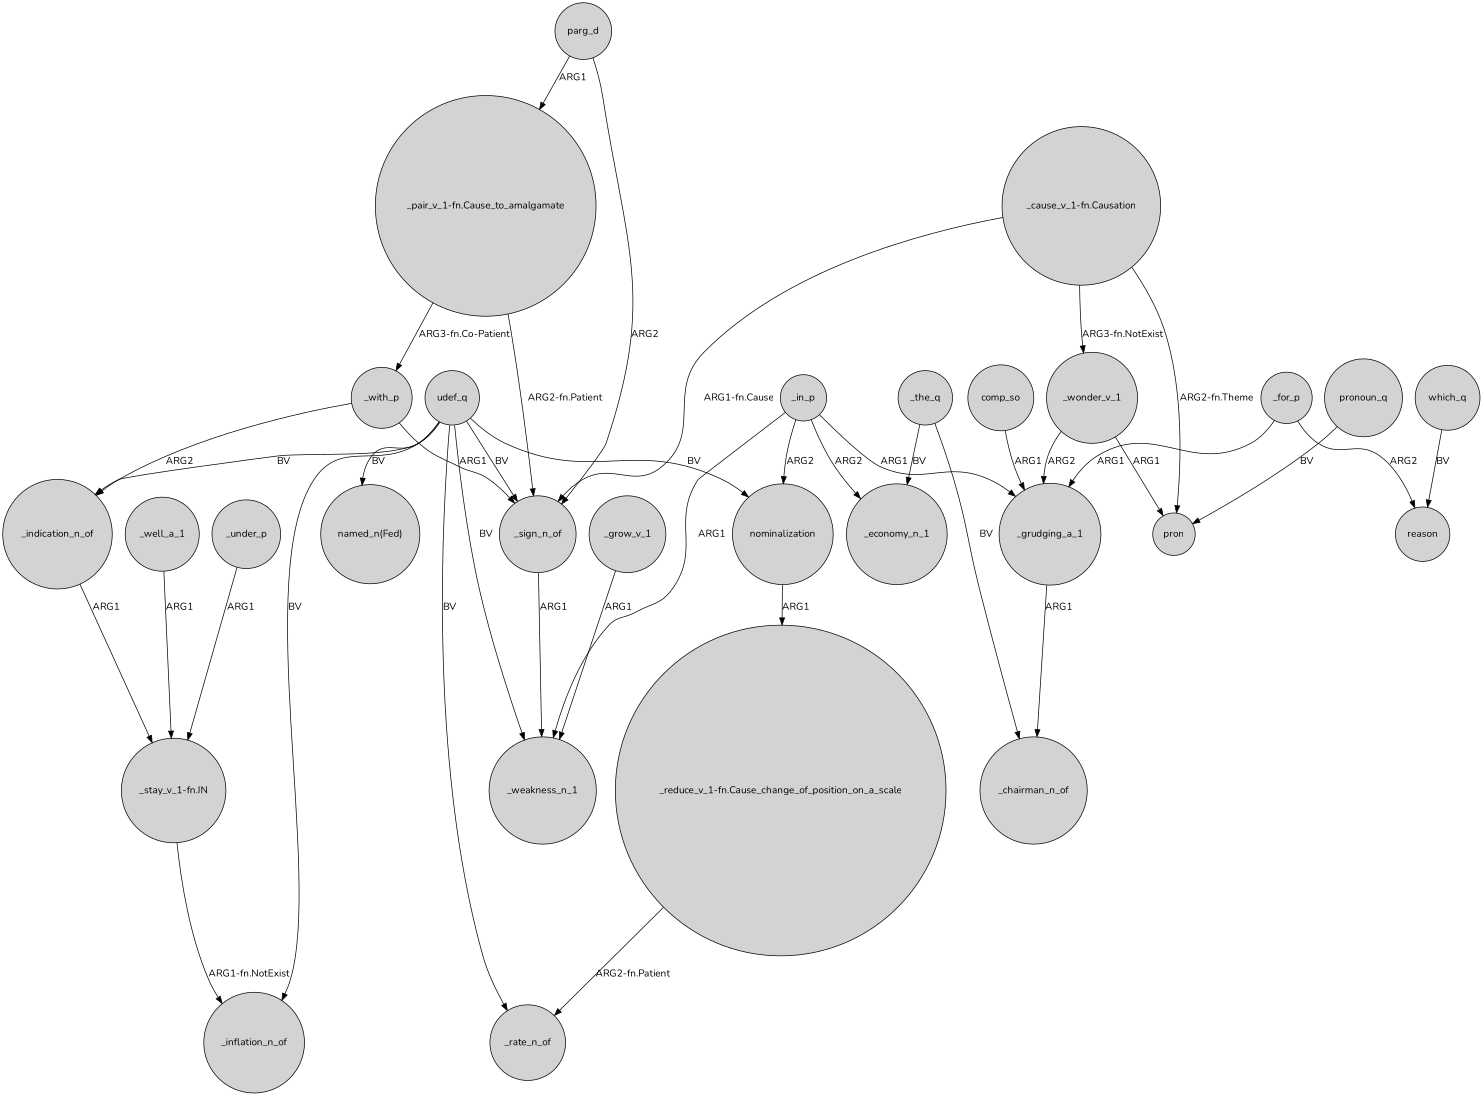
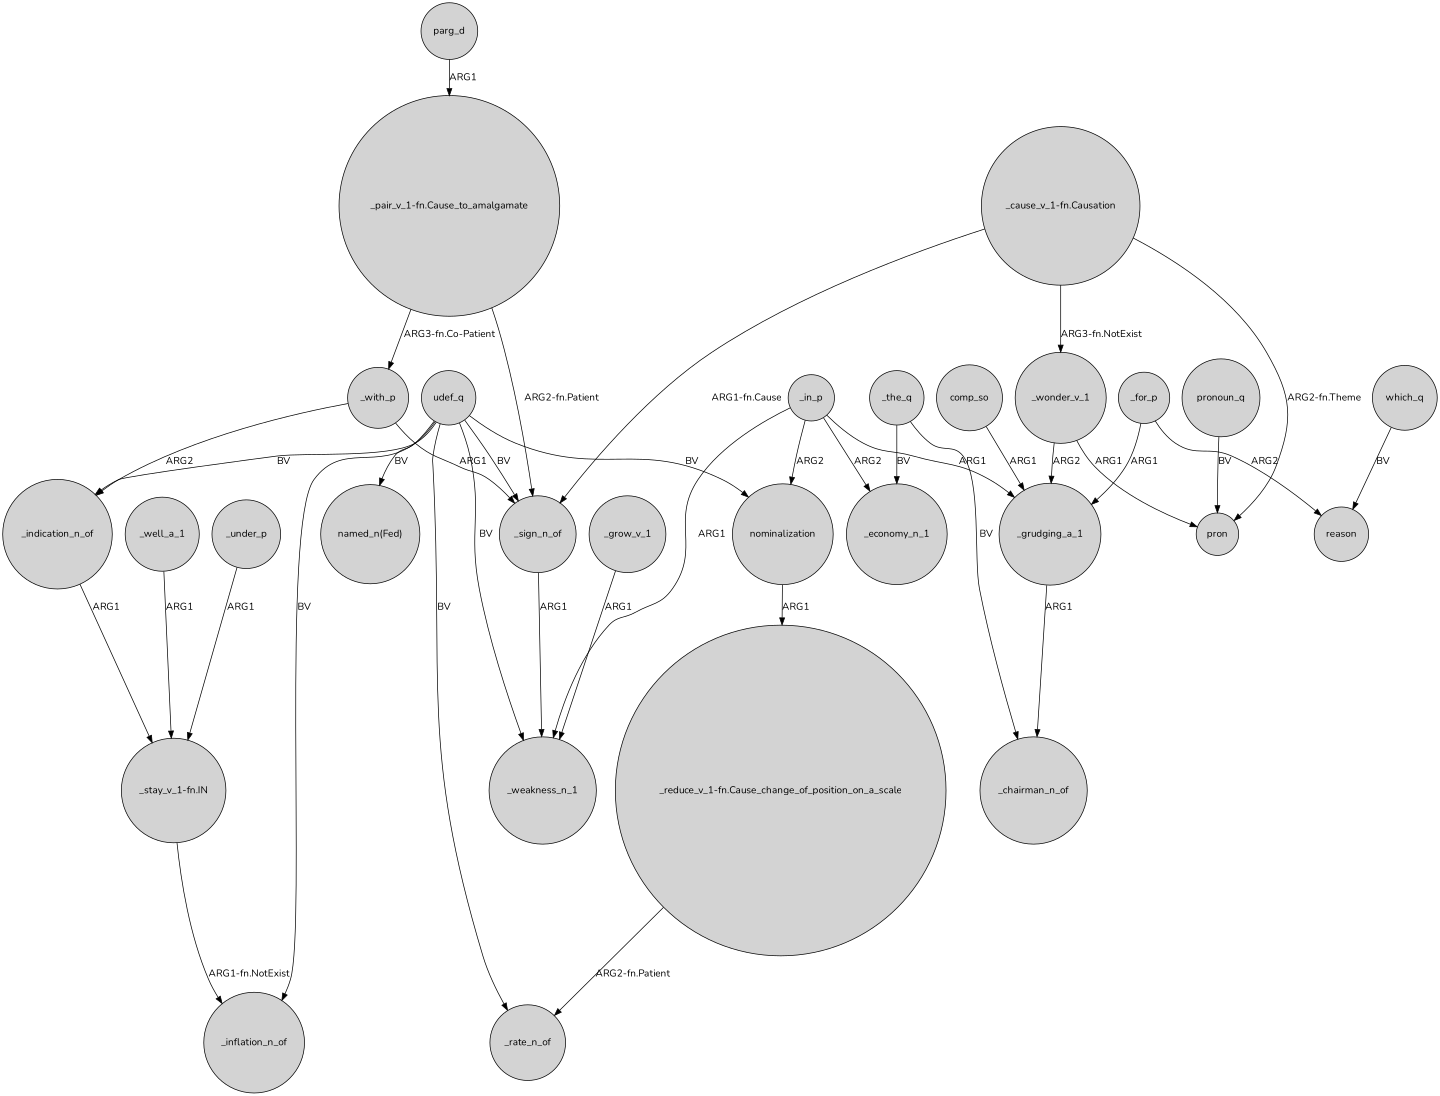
(632, 284) -> none
